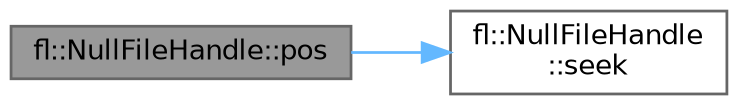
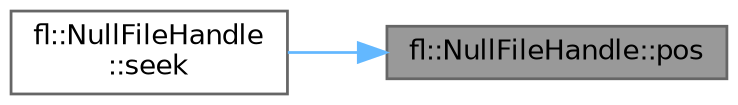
(387, 53) -> (323, 53)
